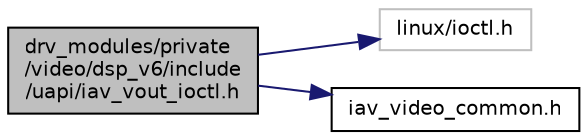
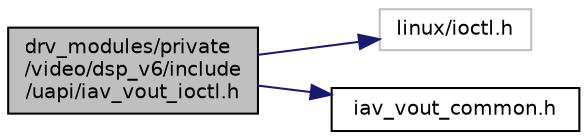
(456, 110) -> (456, 110)
